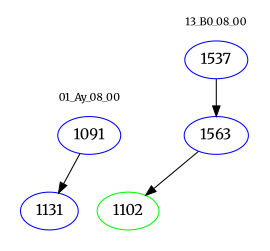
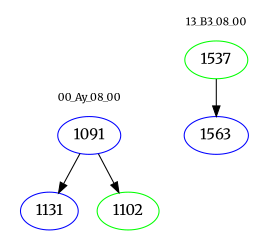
(216, 23) -> (216, 23)
(216, 60) -> (216, 60)
(90, 98) -> (90, 98)
(176, 170) -> (106, 169)
